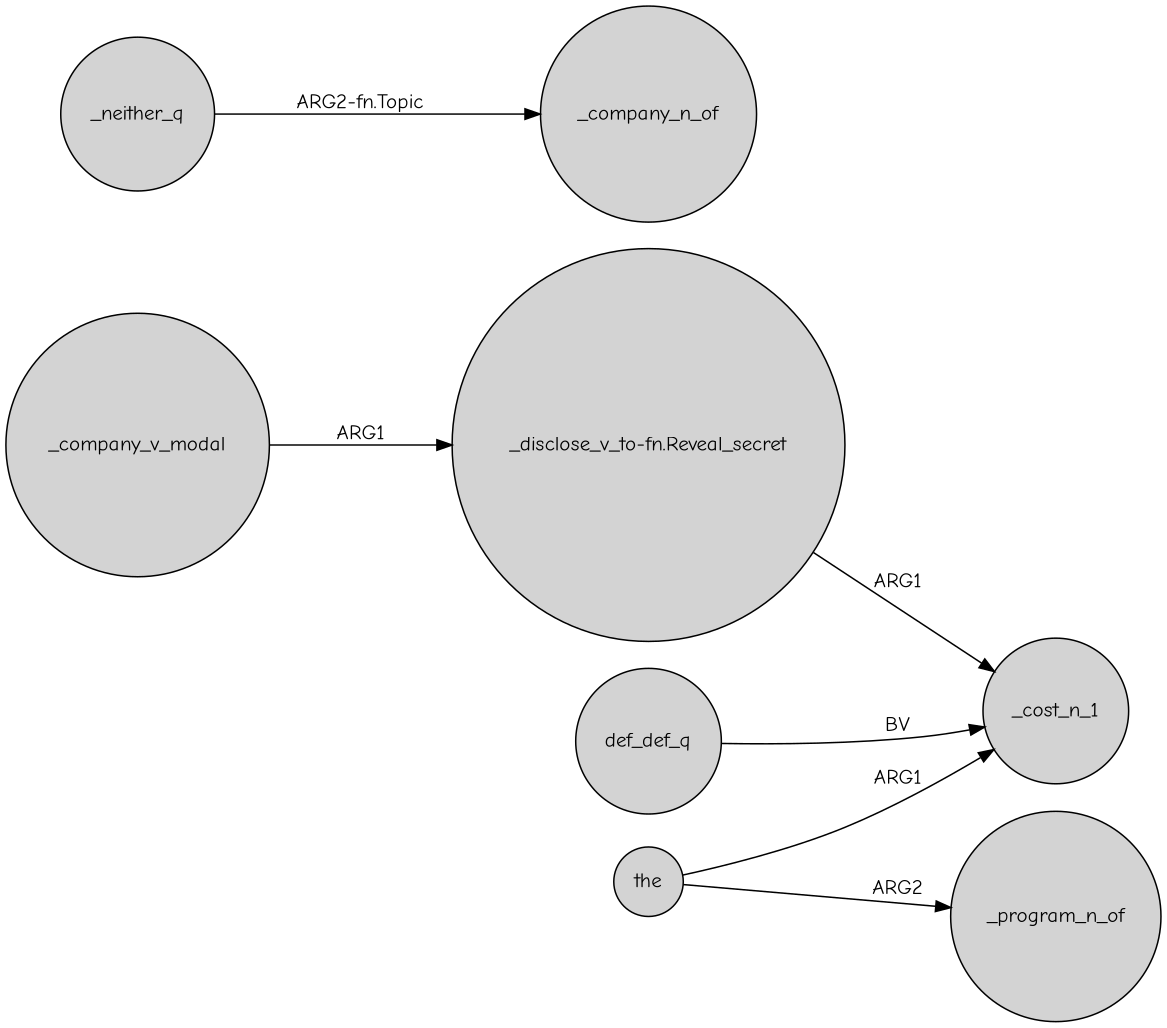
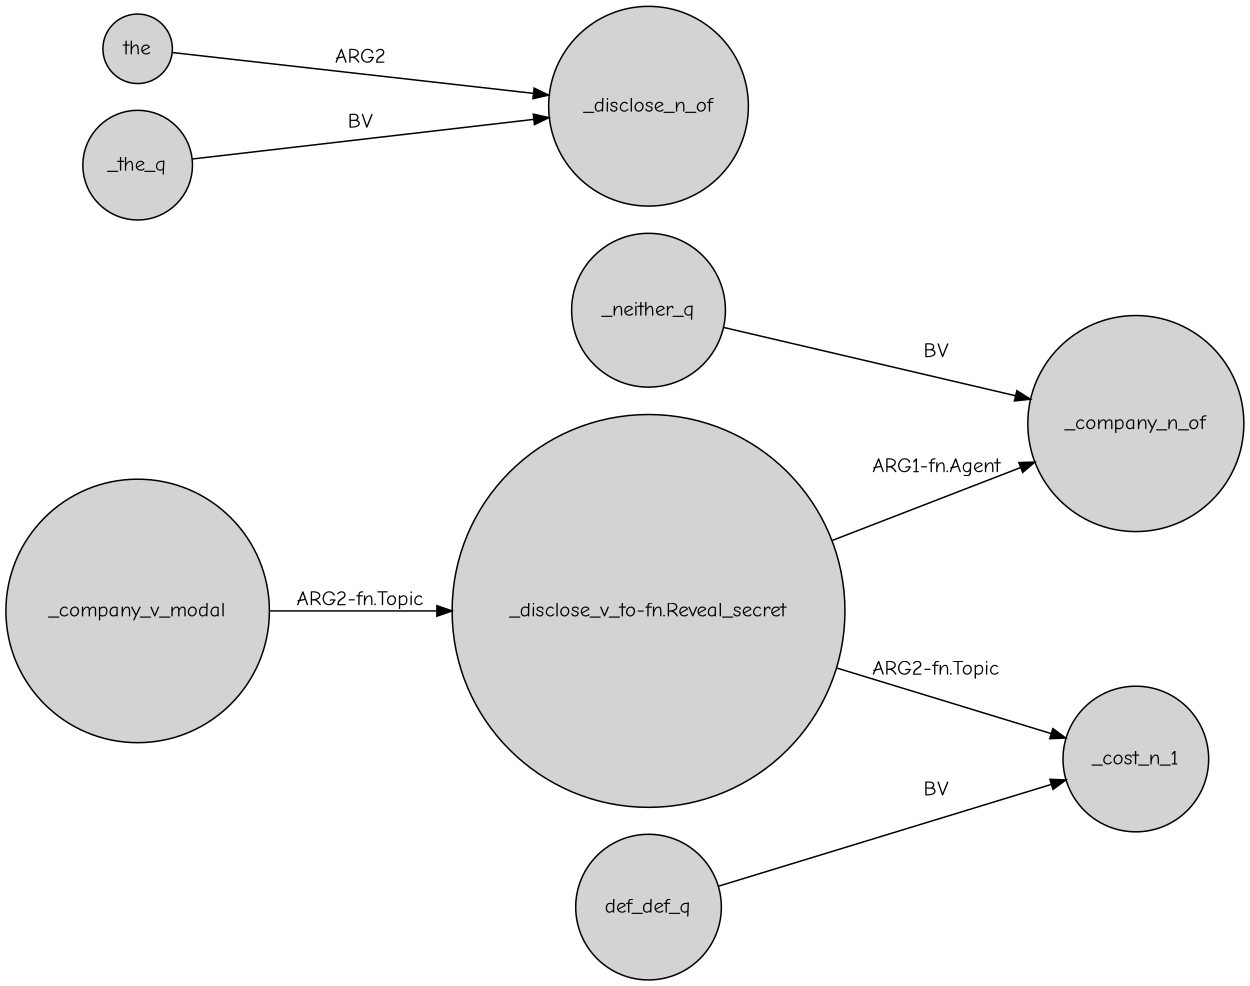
(361, 103) -> (936, 352)
none -> (138, 165)
(361, 434) -> (361, 600)
none -> (926, 504)
(898, 582) -> (936, 669)
(837, 830) -> none
(1056, 916) -> (649, 106)
